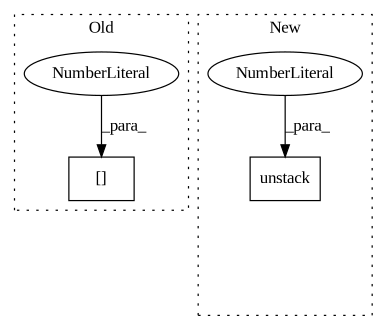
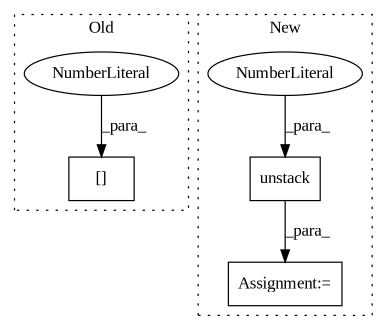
none -> (285, 284)
